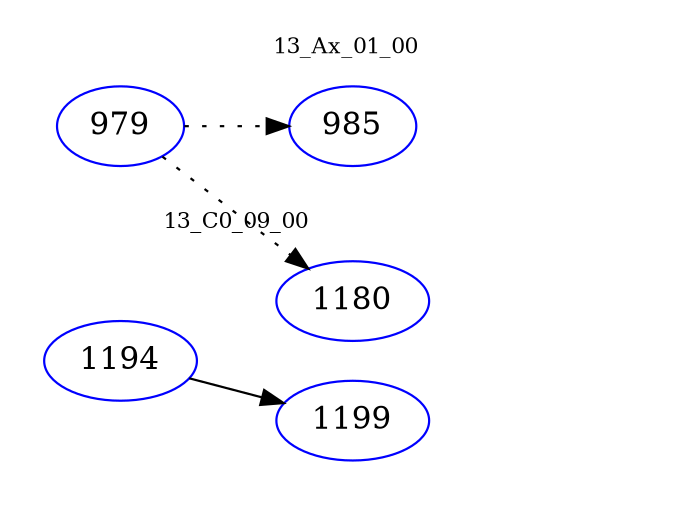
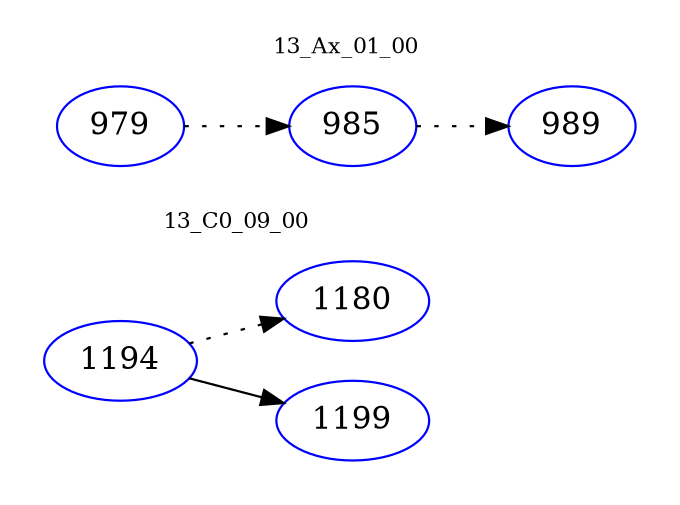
none -> (572, 126)
(239, 216) -> (226, 334)
